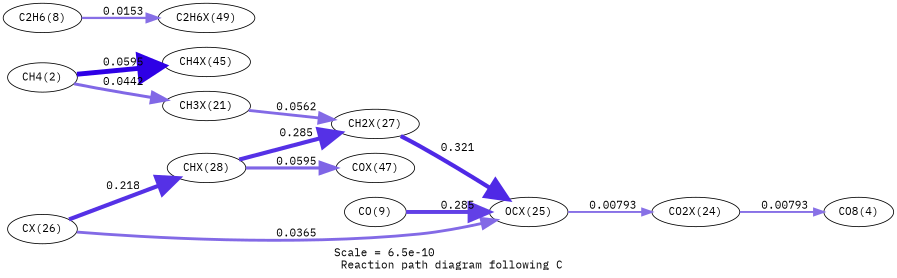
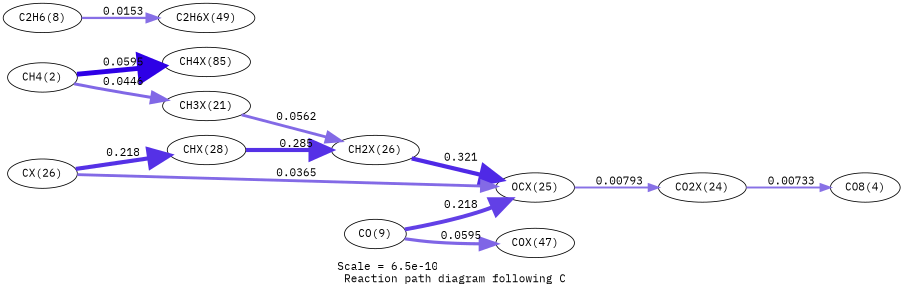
(207, 62) -> (207, 62)
(120, 82) -> (120, 82)
(375, 124) -> (375, 150)
(283, 168) -> (442, 243)
(454, 206) -> (458, 205)
(782, 206) -> (788, 181)
